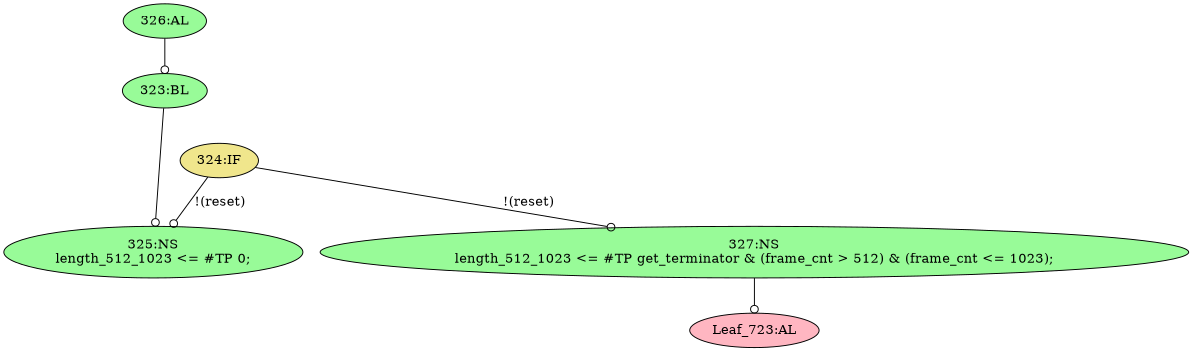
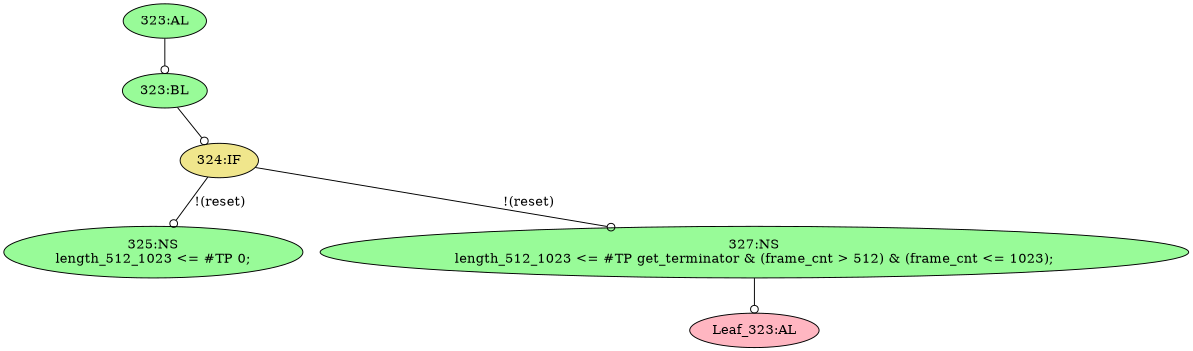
(165, 21) -> (165, 21)
(160, 163) -> (190, 123)
(754, 330) -> (754, 330)
